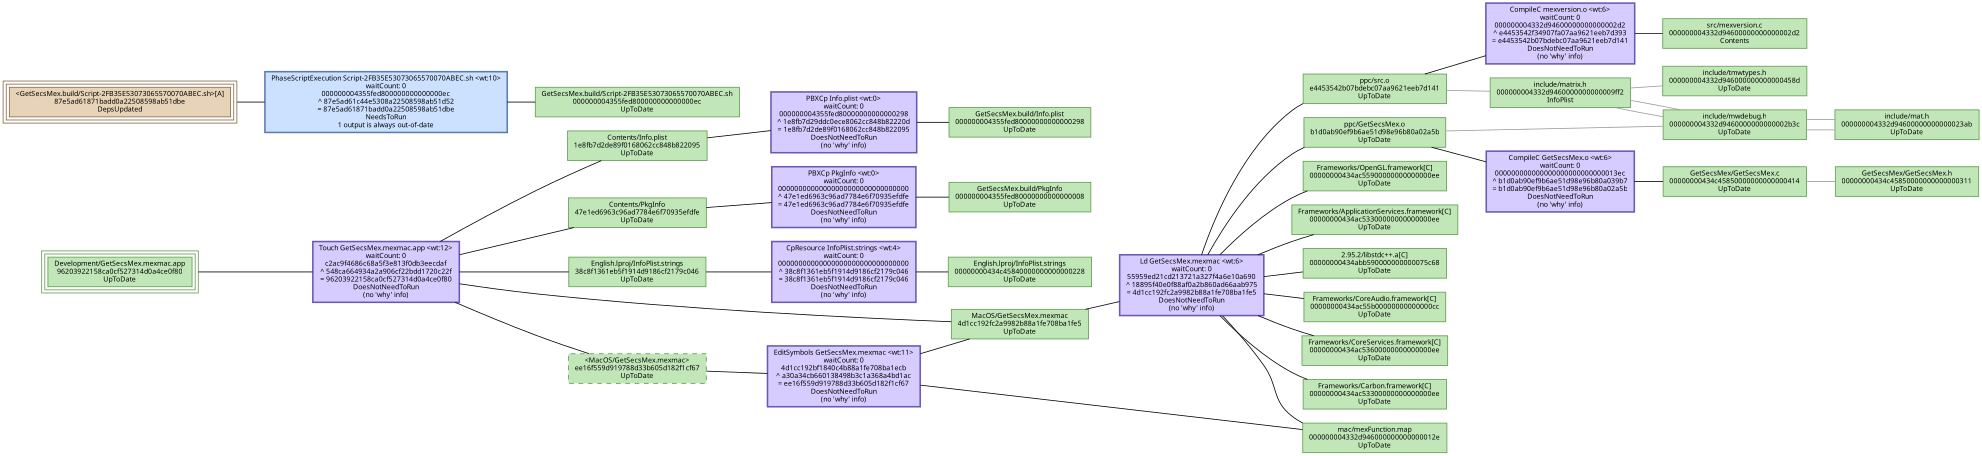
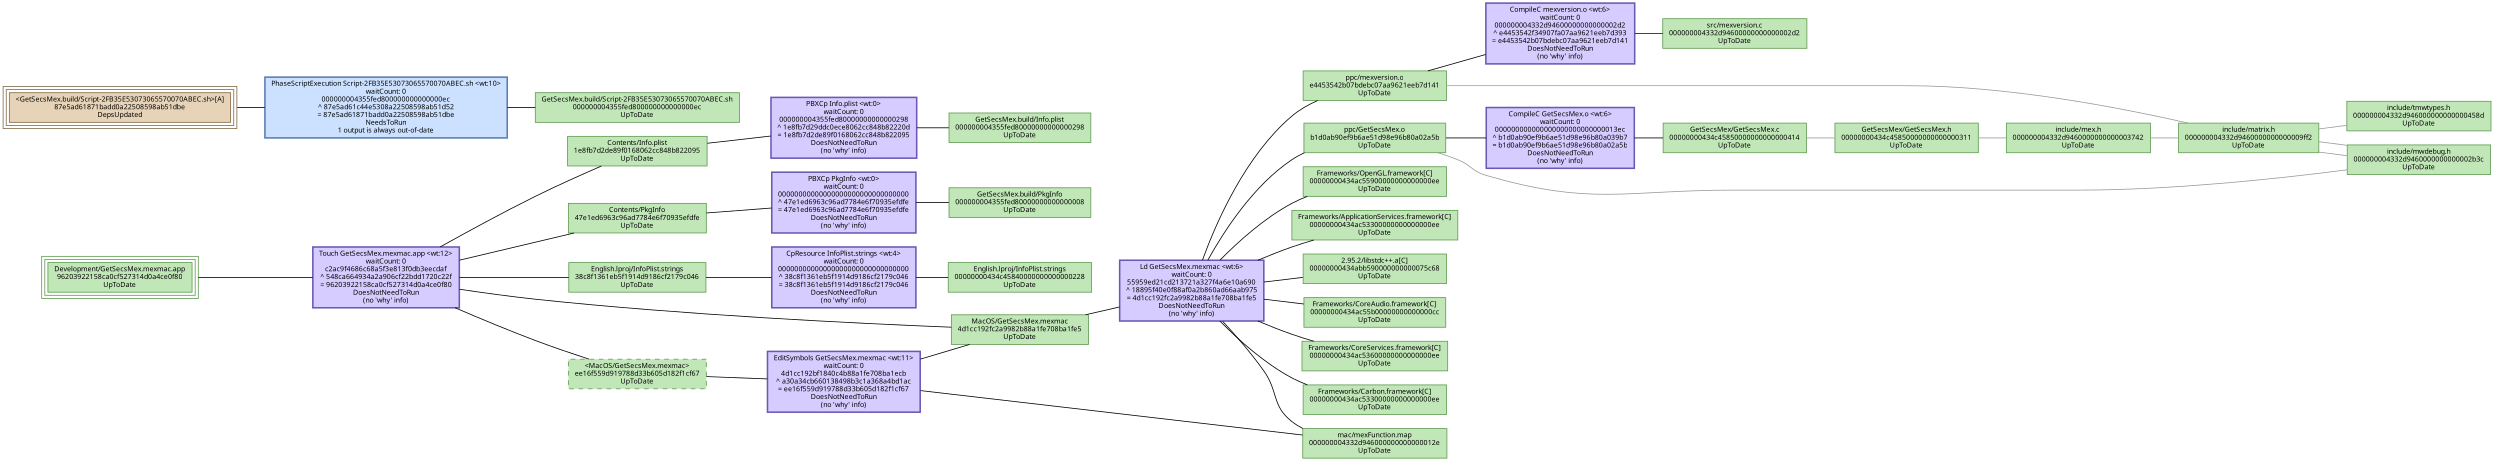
(1735, 34) -> (1735, 34)
(1375, 89) -> (1375, 86)
(1560, 93) -> (2249, 138)
(1907, 125) -> none
none -> (2078, 138)
